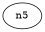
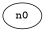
(22, 16) -> (22, 16)
